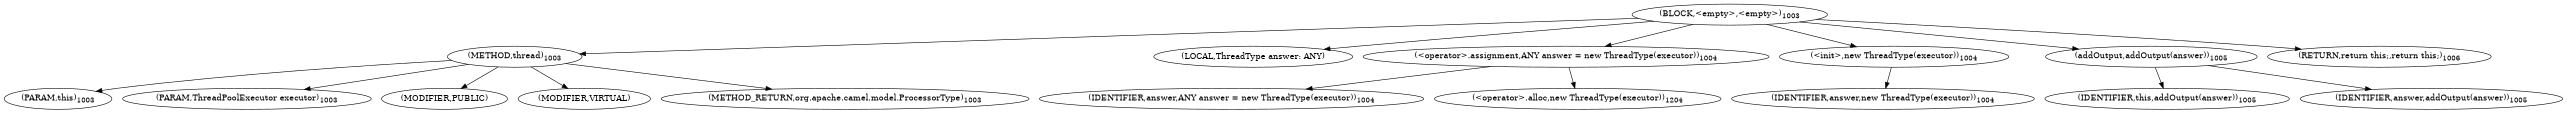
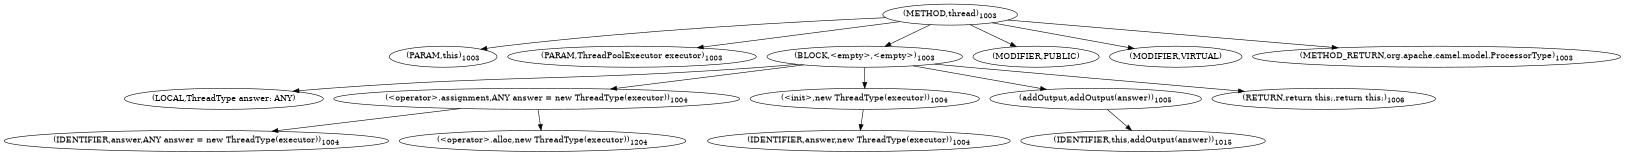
(1112, 36) -> (910, 34)
(2248, 98) -> (1223, 140)
(2431, 99) -> none
